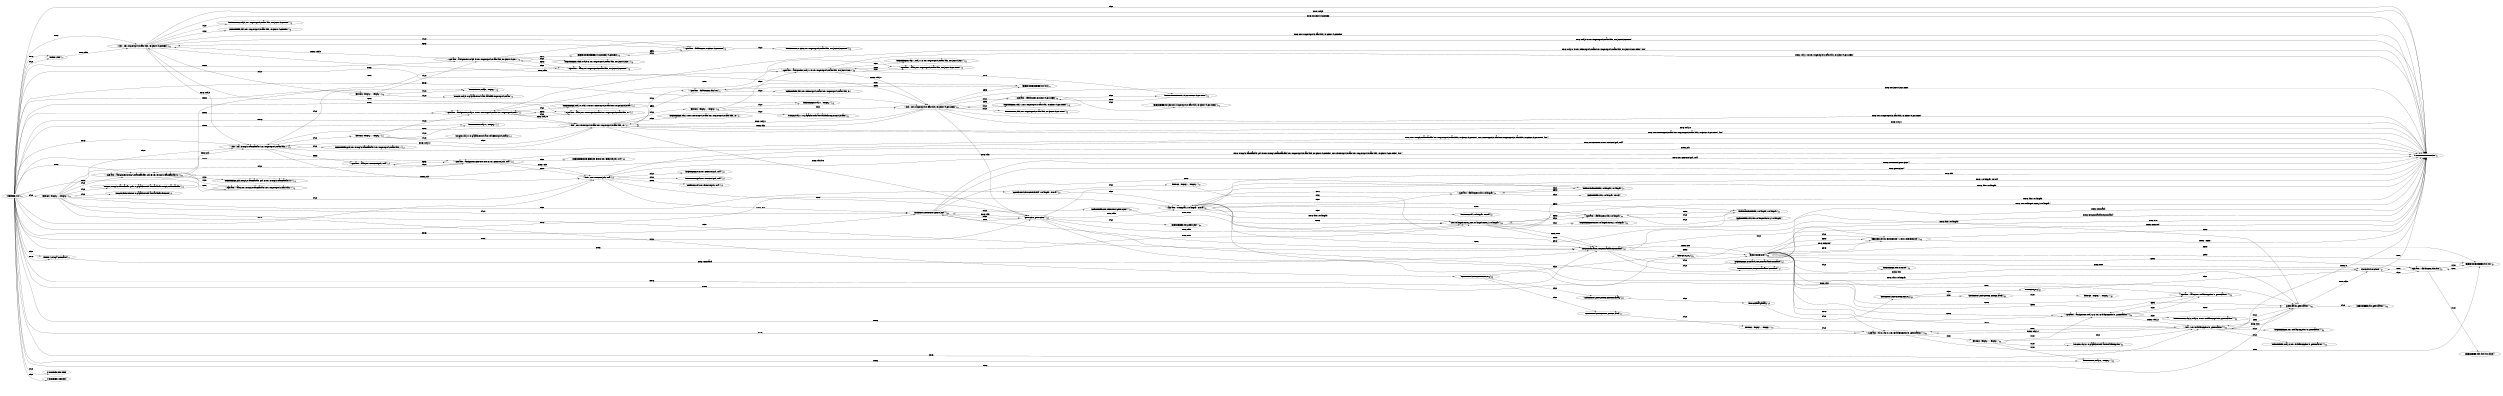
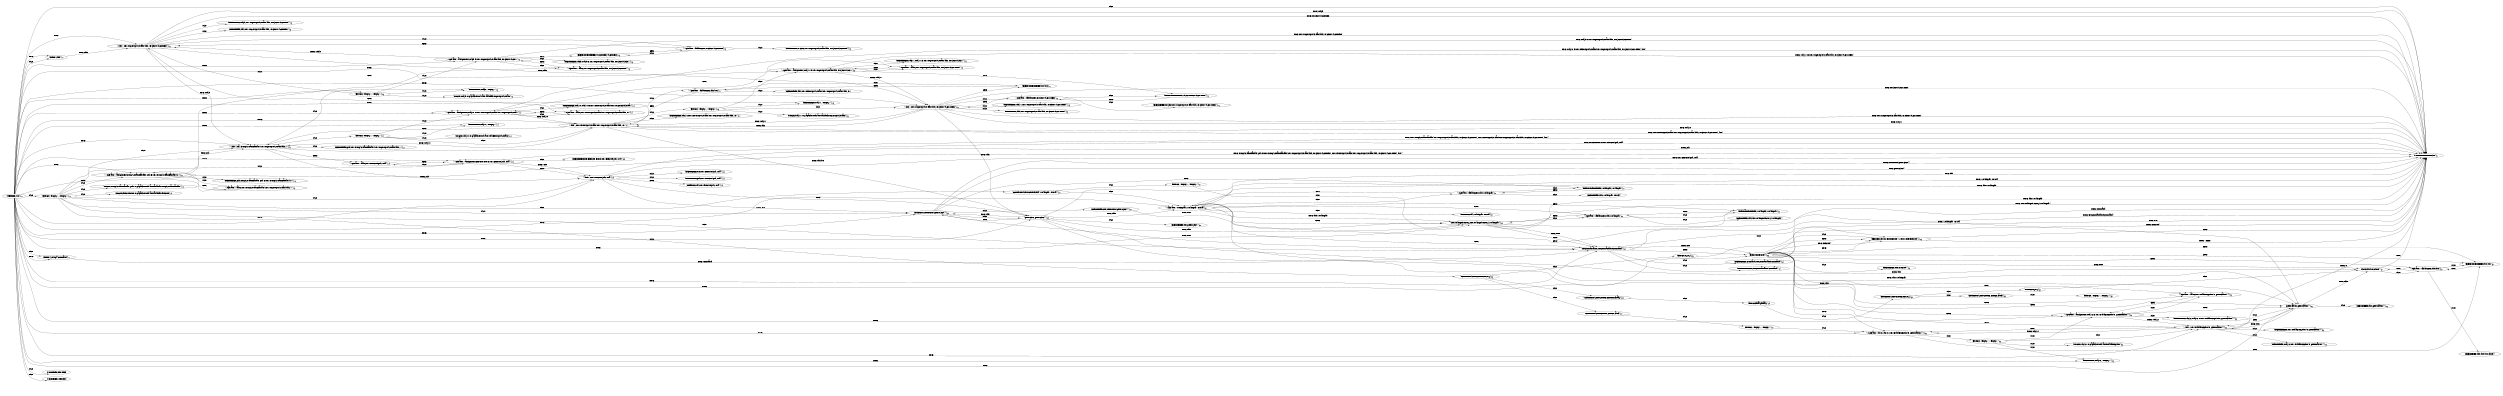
(1949, 222) -> (1949, 222)
(1604, 223) -> none
